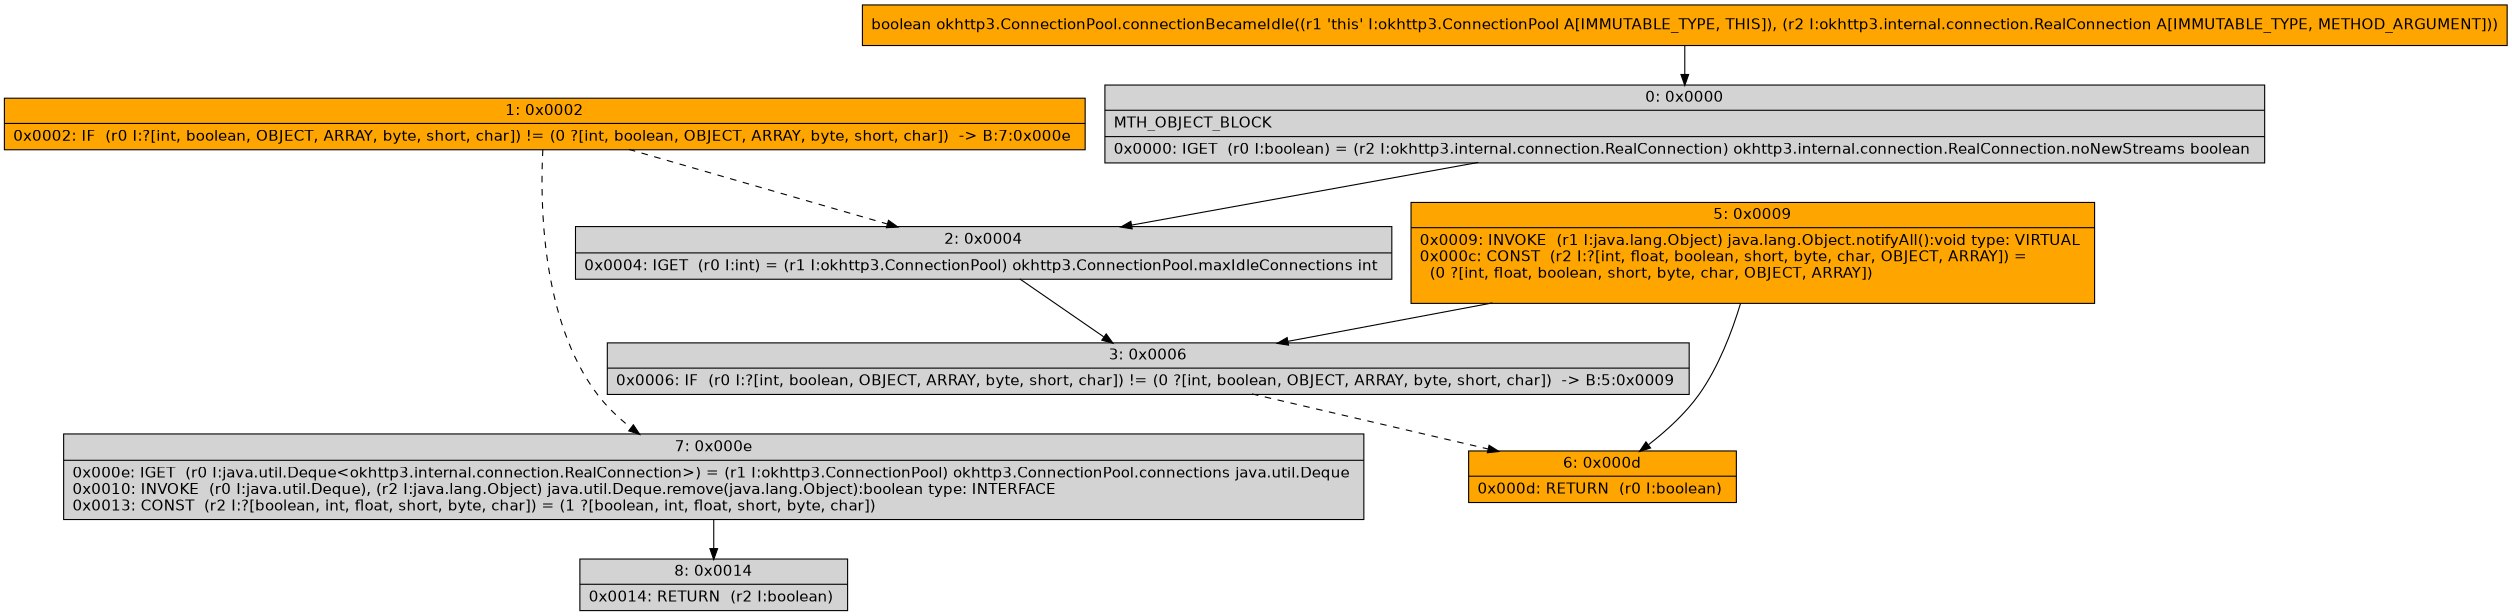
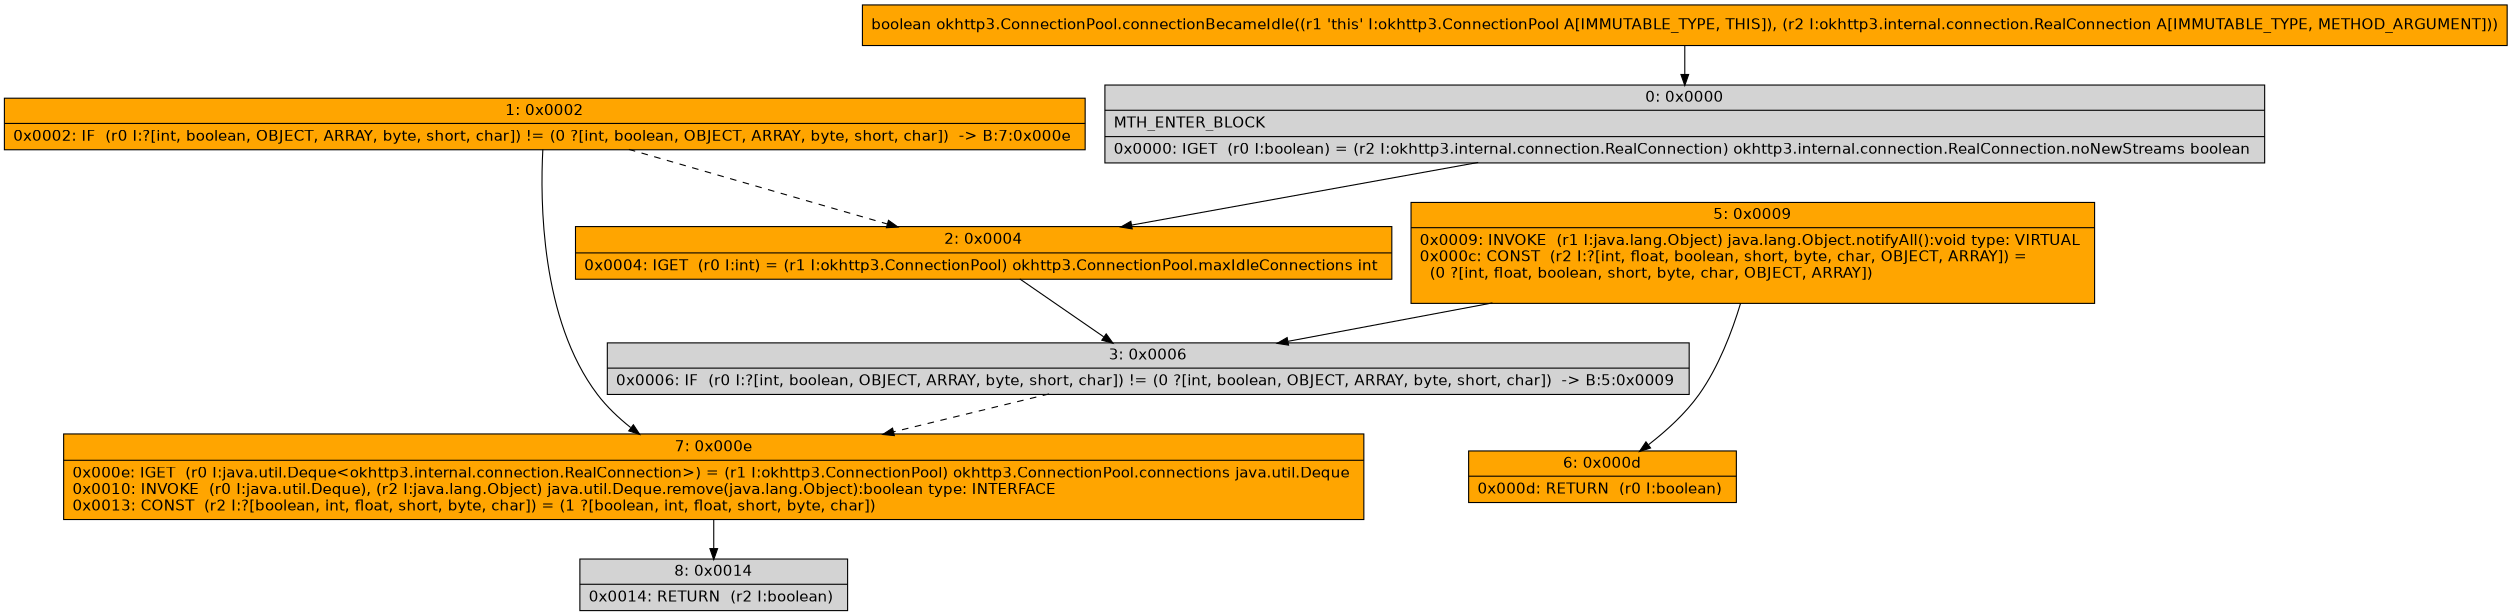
(1193, 123) -> (1190, 123)
(984, 253) -> (984, 253)
(555, 300) -> (555, 300)
(1370, 421) -> (971, 413)
(714, 477) -> (714, 477)
